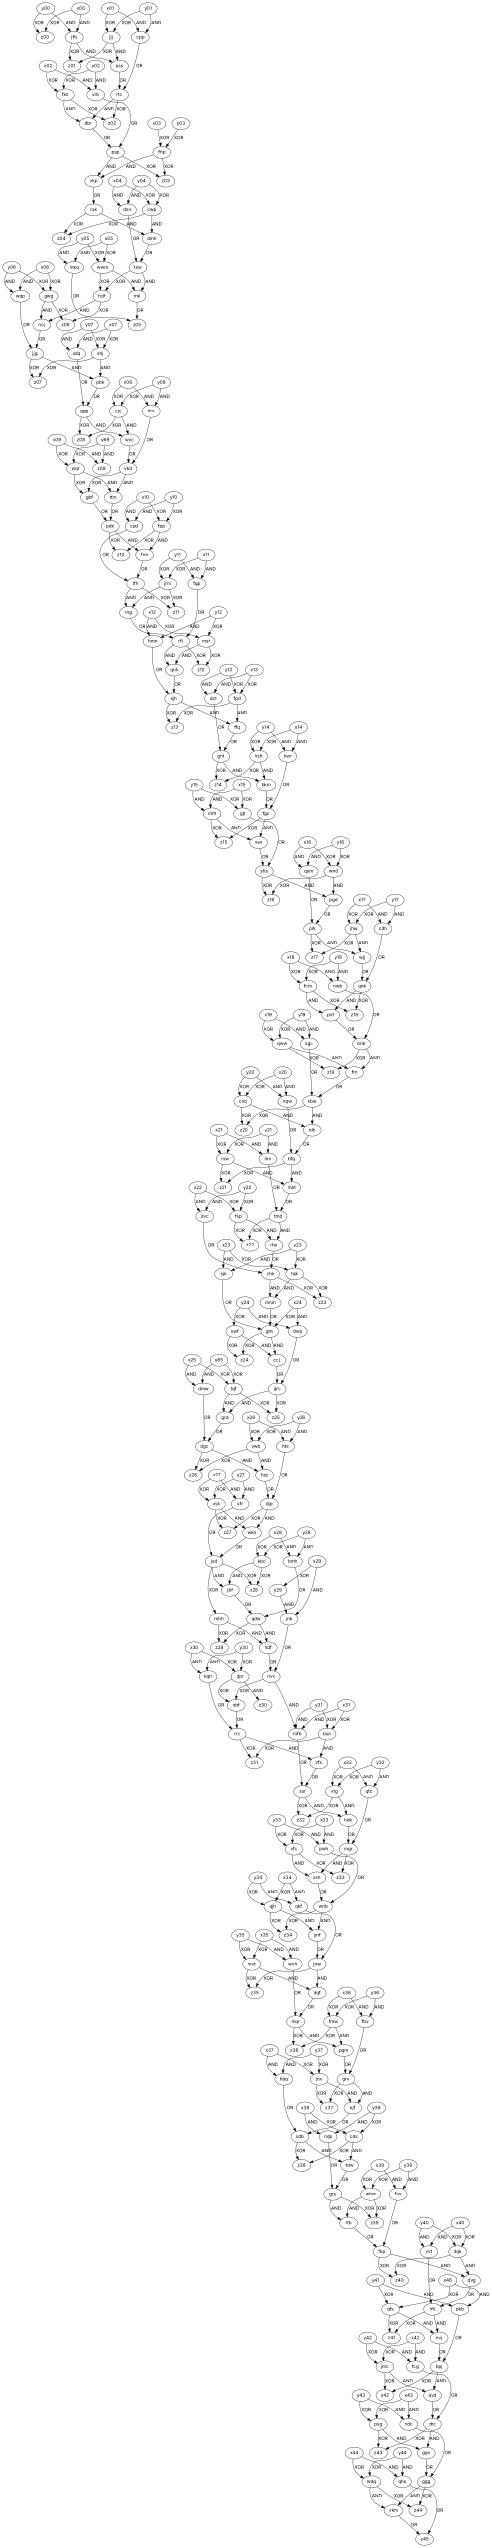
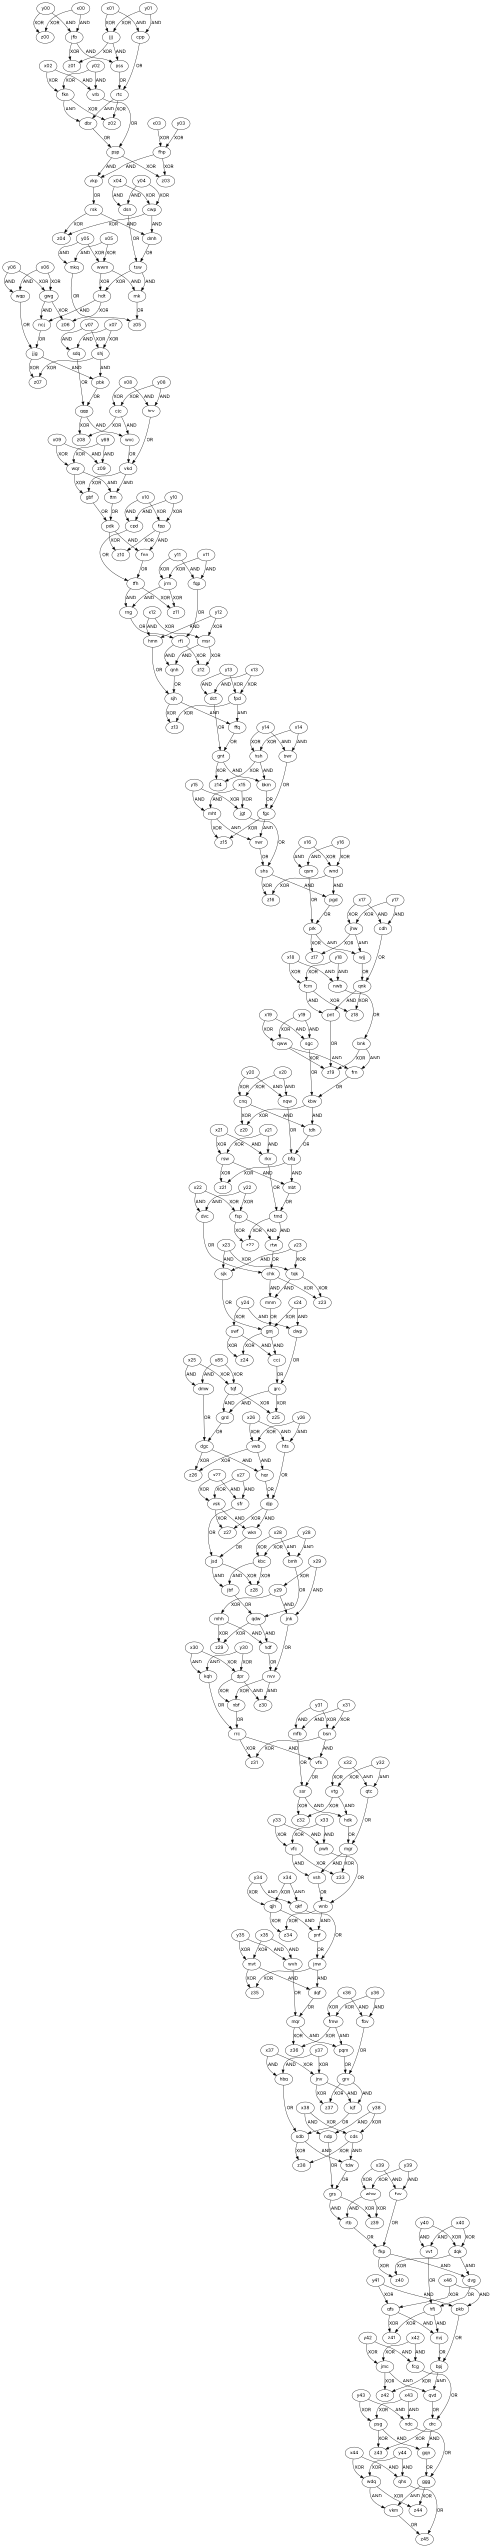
(345, 1028) -> (331, 1042)
(208, 1589) -> (245, 1598)
(286, 1703) -> (268, 1689)
